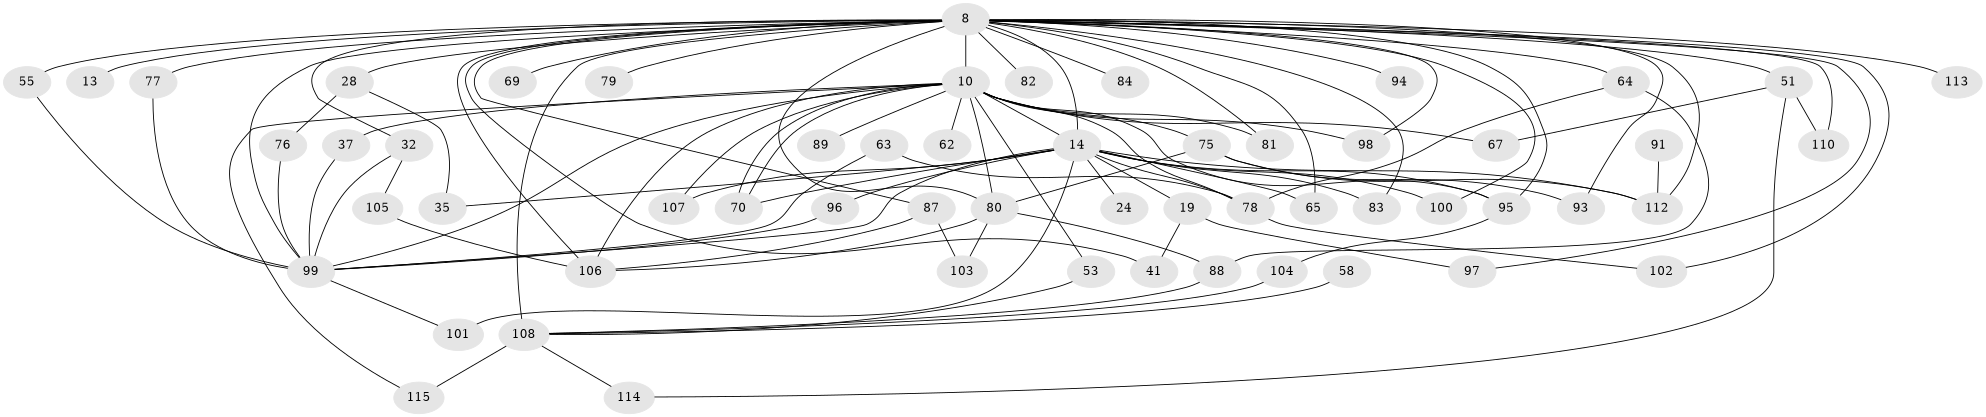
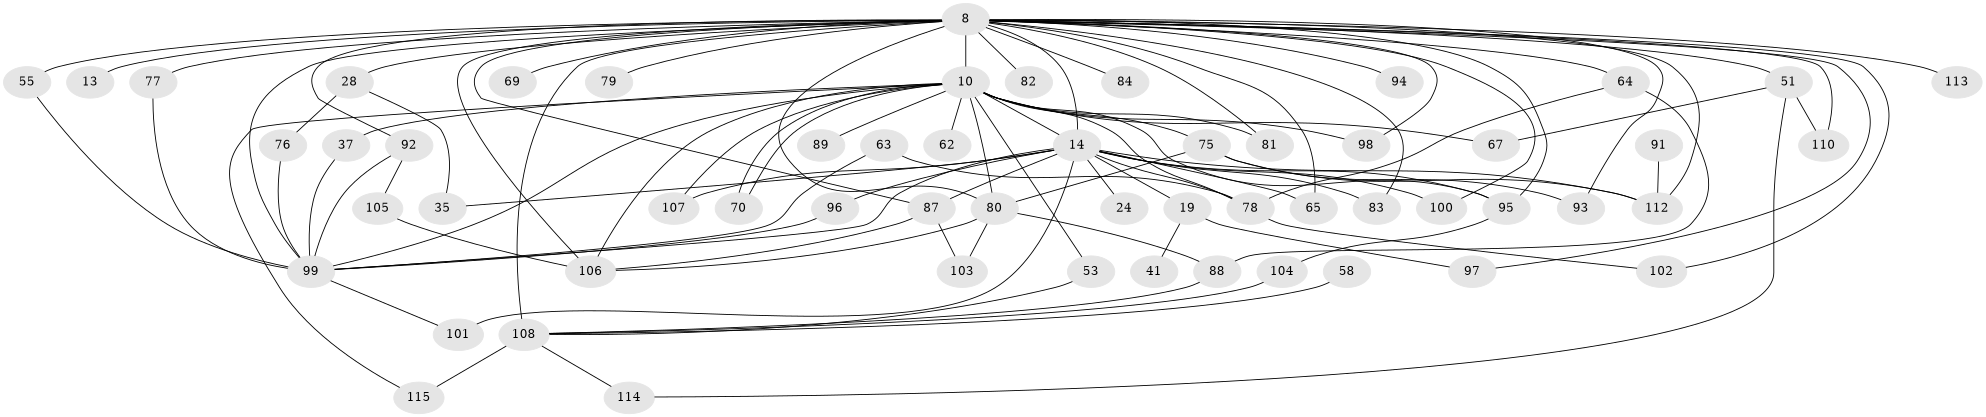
(409, 145) -> (409, 145)
(549, 164) -> none
(900, 175) -> (1014, 171)
